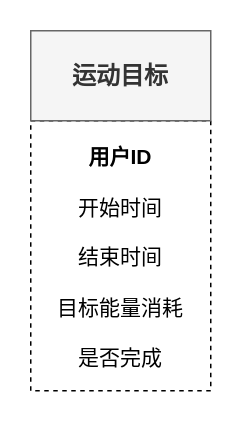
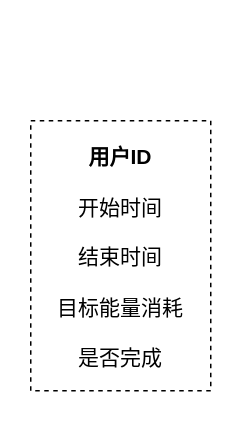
(121, 76) -> none
